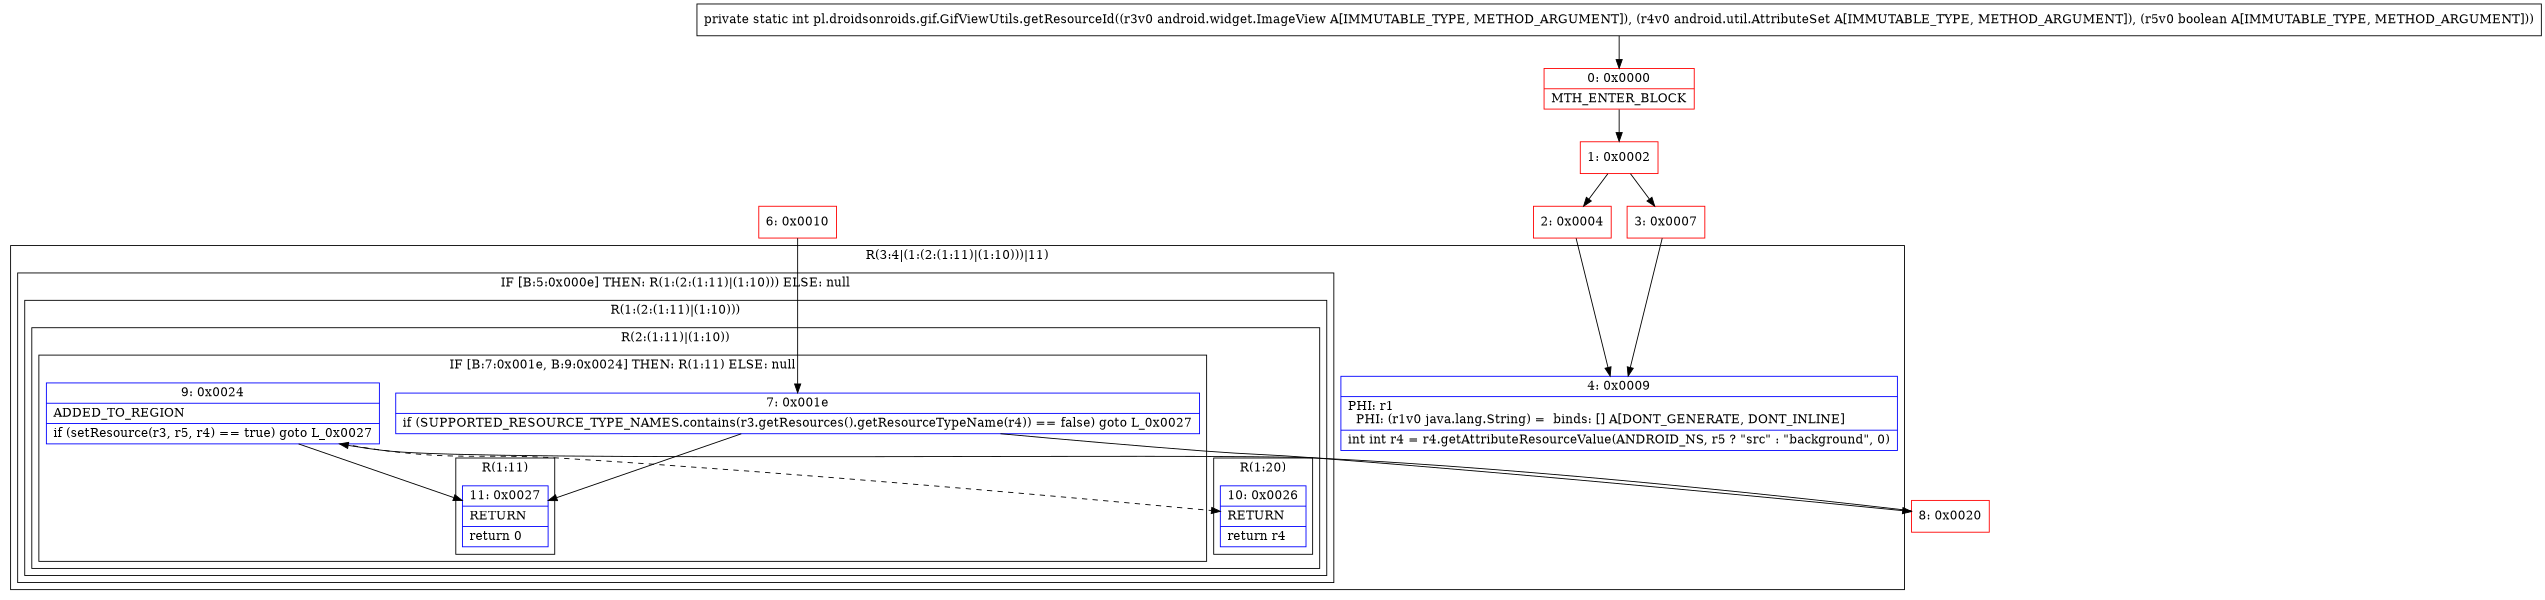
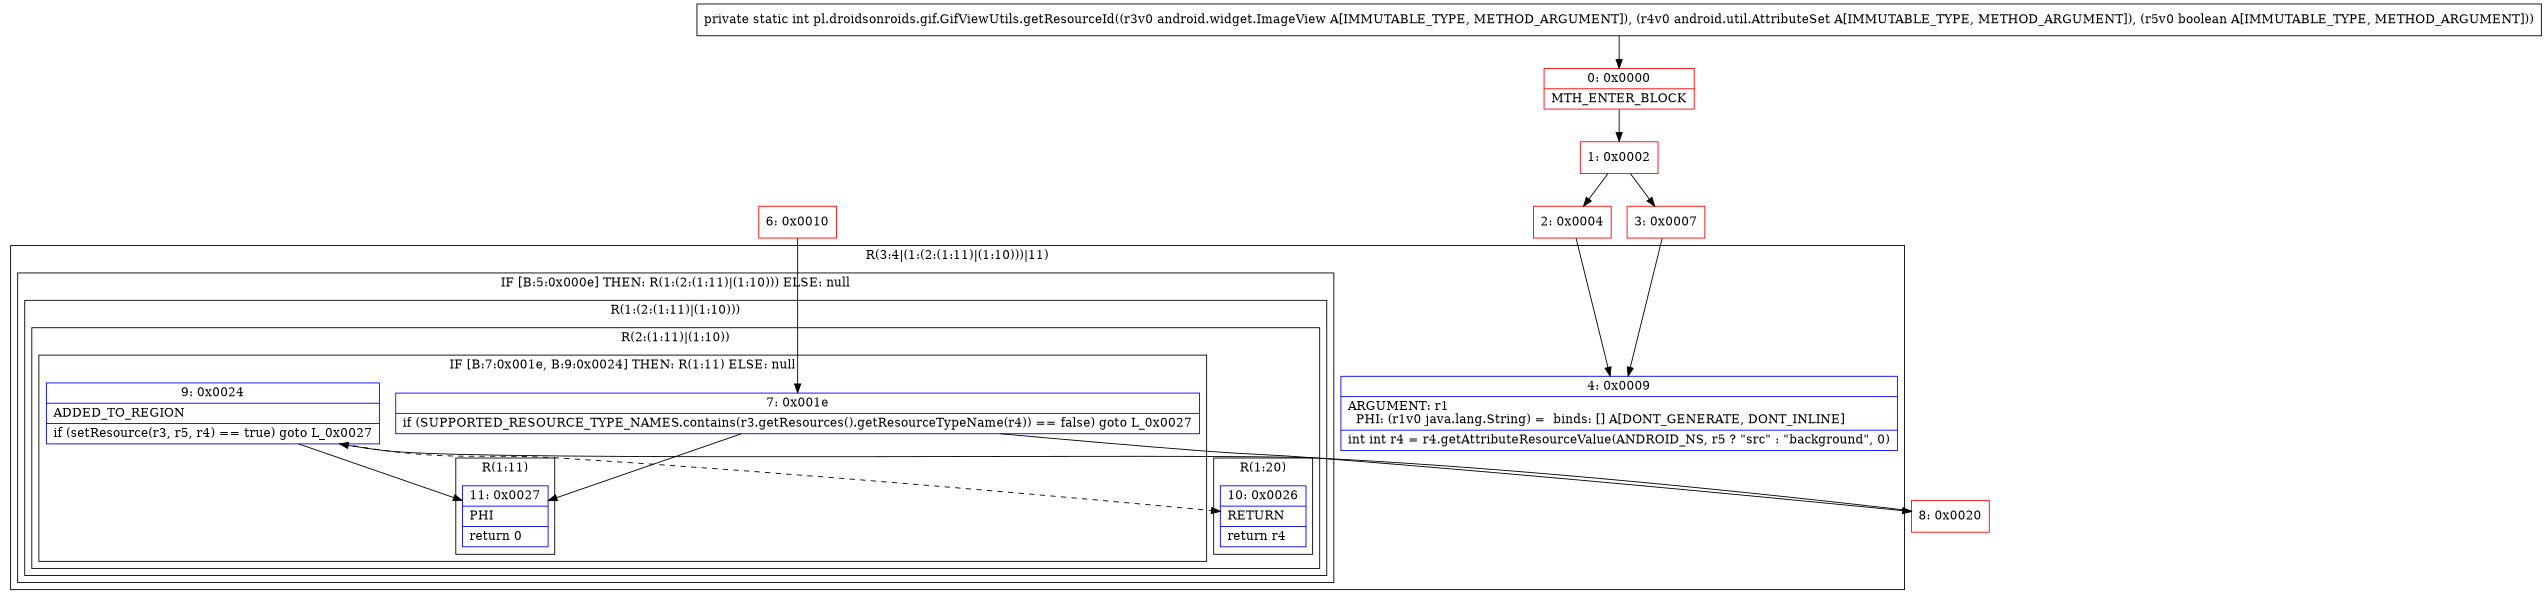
(1373, 406) -> (1401, 406)
(498, 516) -> (482, 516)
